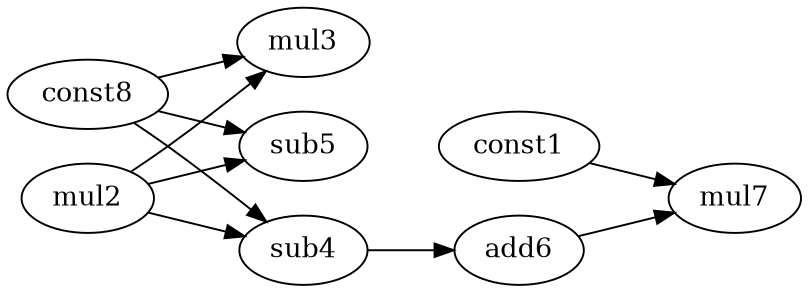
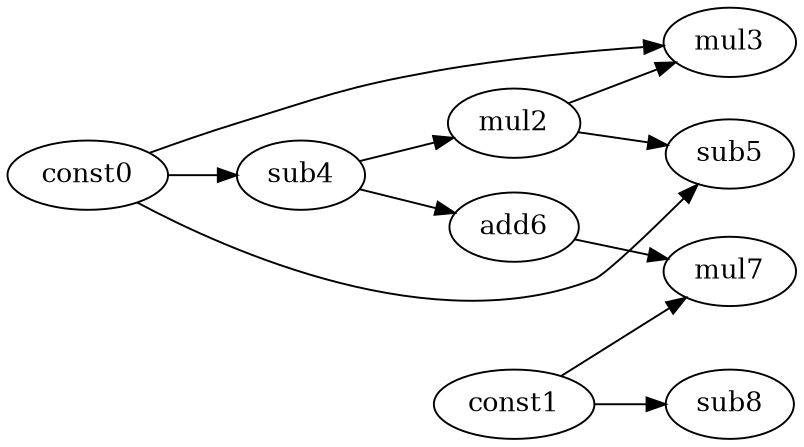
(88, 94) -> (88, 175)
(187, 222) -> (397, 152)
none -> (730, 404)
